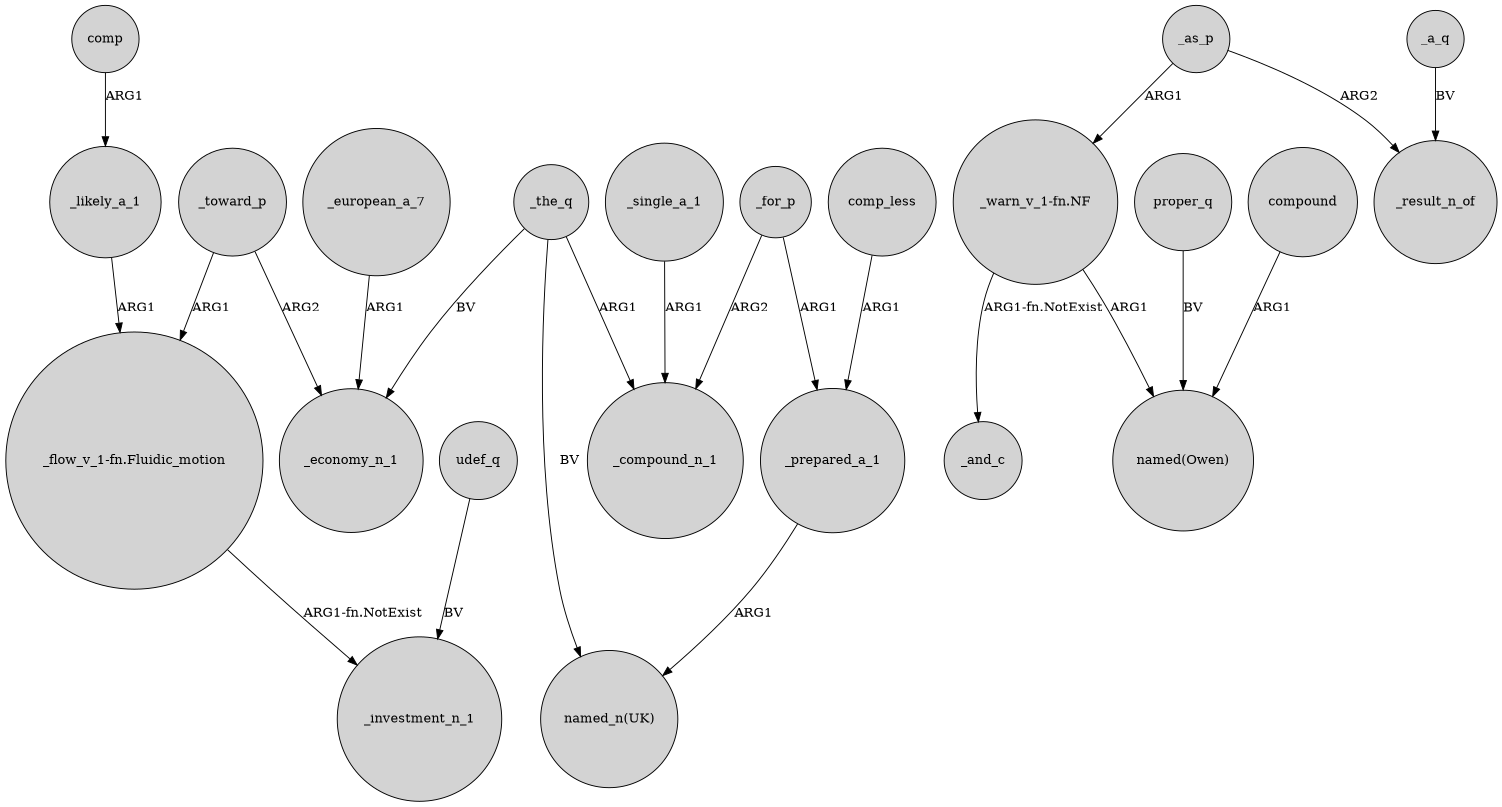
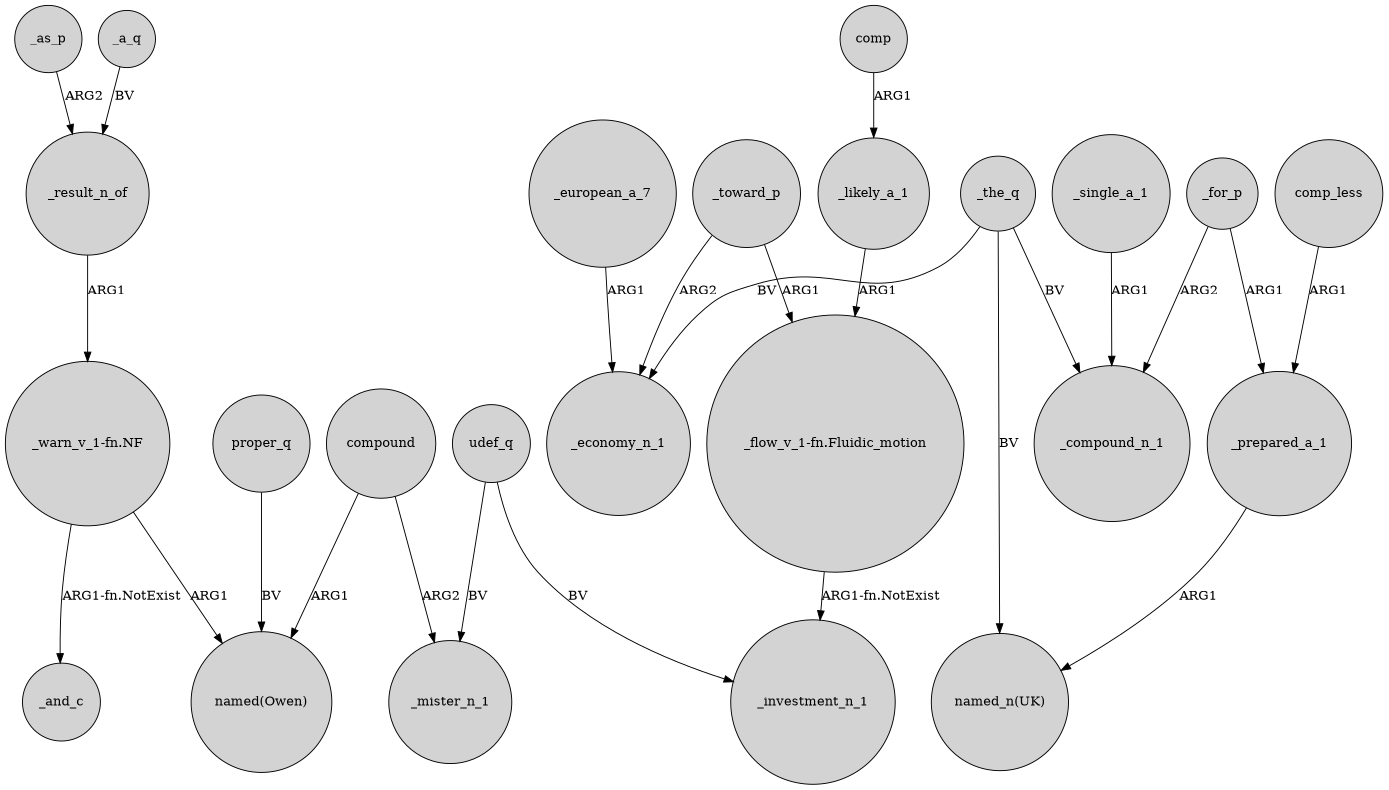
(1136, 100) -> (88, 304)
(618, 308) -> (1055, 291)
none -> (450, 702)
